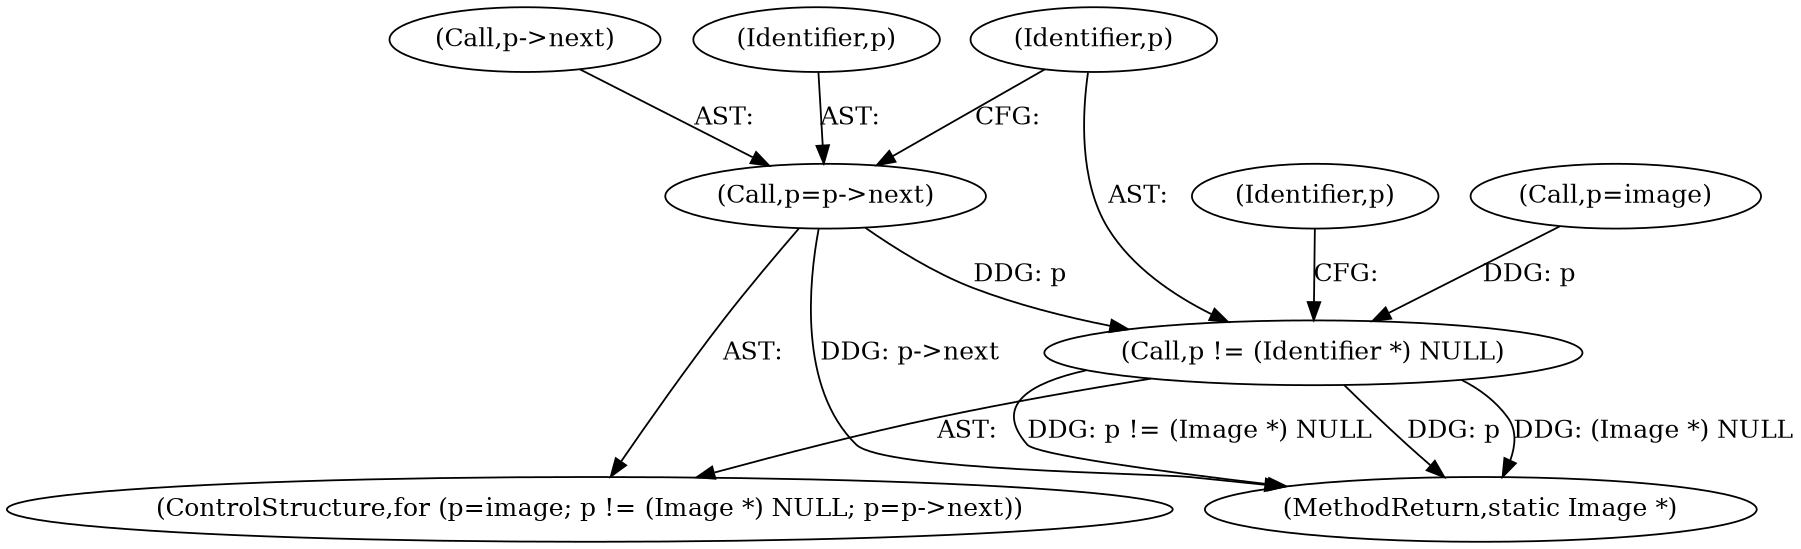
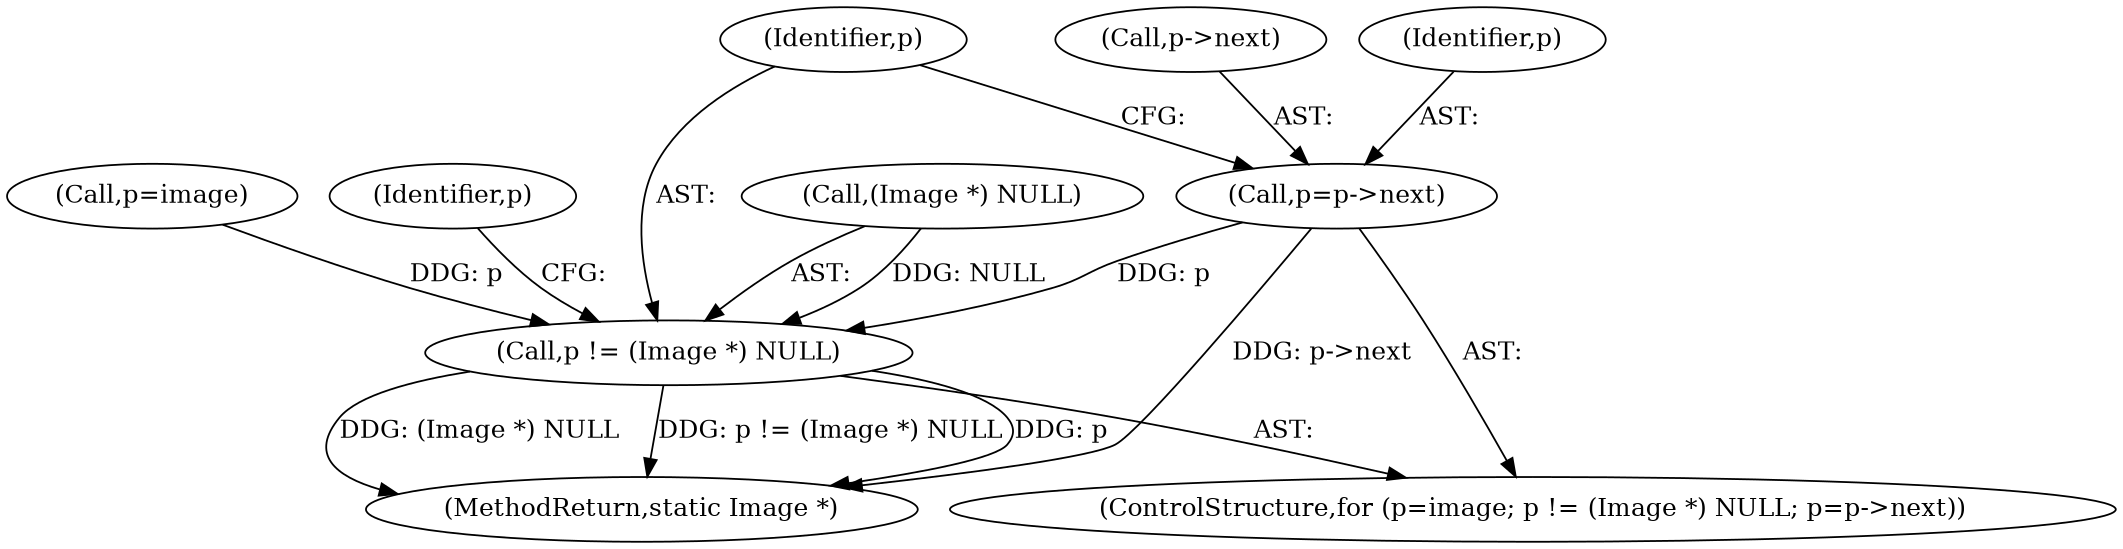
none -> (942, 196)
(1313, 353) -> (669, 353)
